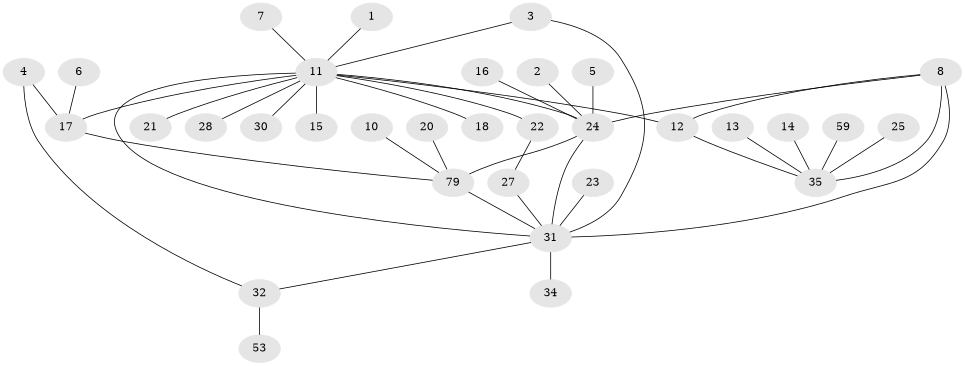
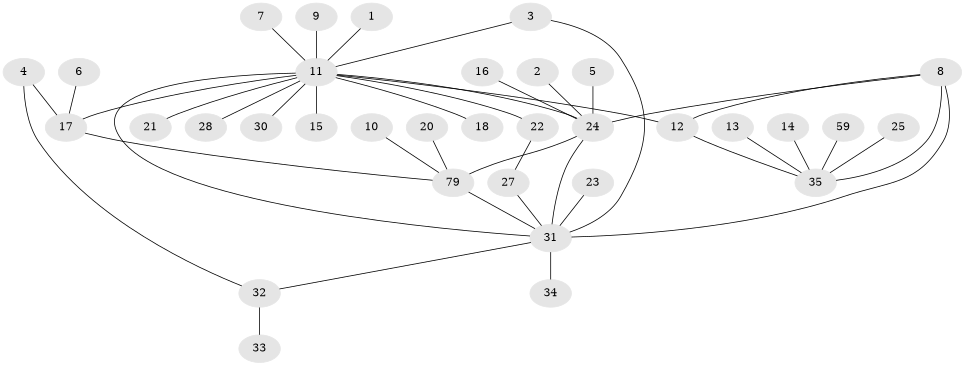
none -> (316, 17)
(260, 349) -> (260, 349)
